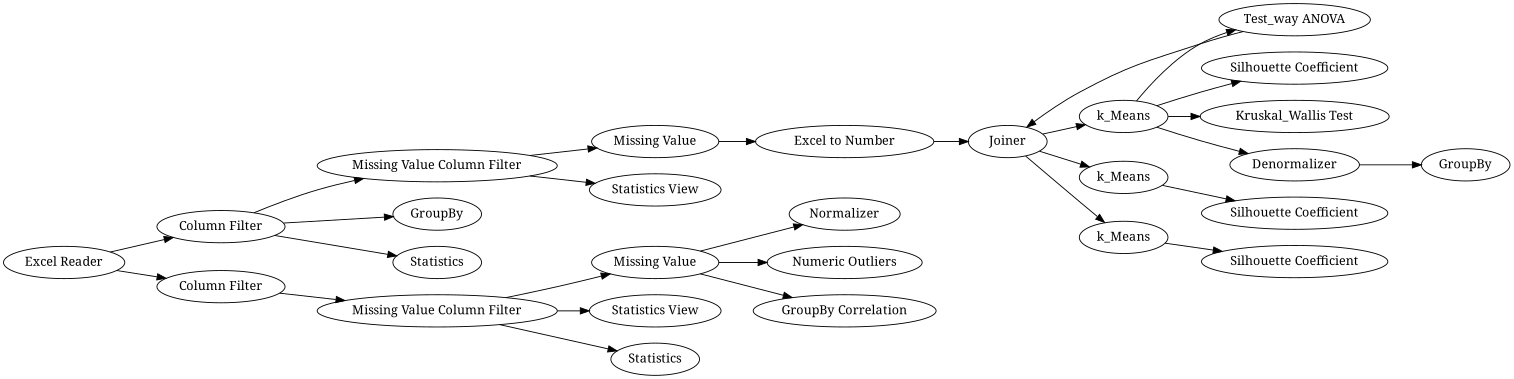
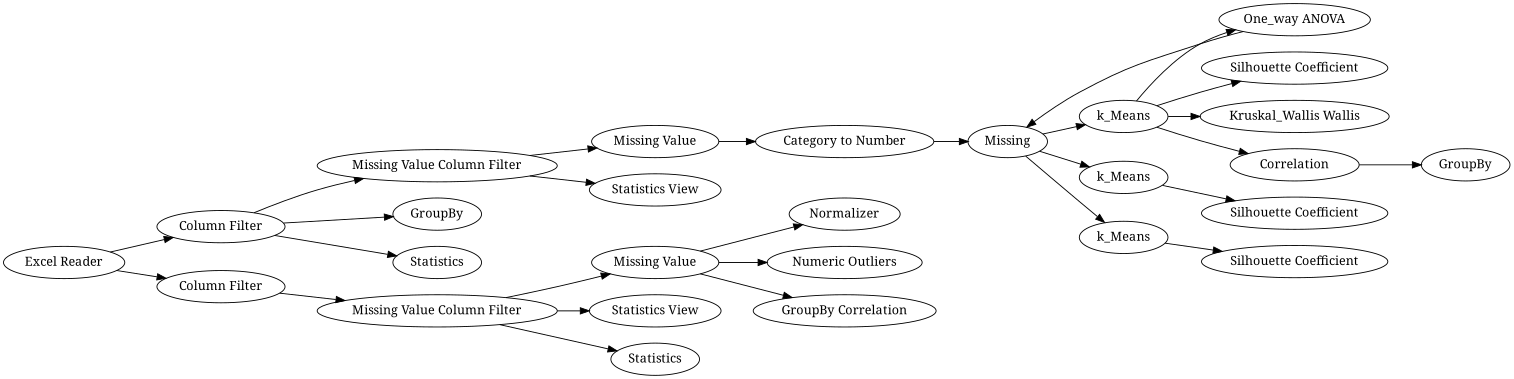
(1295, 20) -> (1295, 20)
(1295, 116) -> (1295, 116)
(845, 142) -> (845, 142)
(1008, 142) -> (1008, 142)
(1295, 165) -> (1295, 165)
